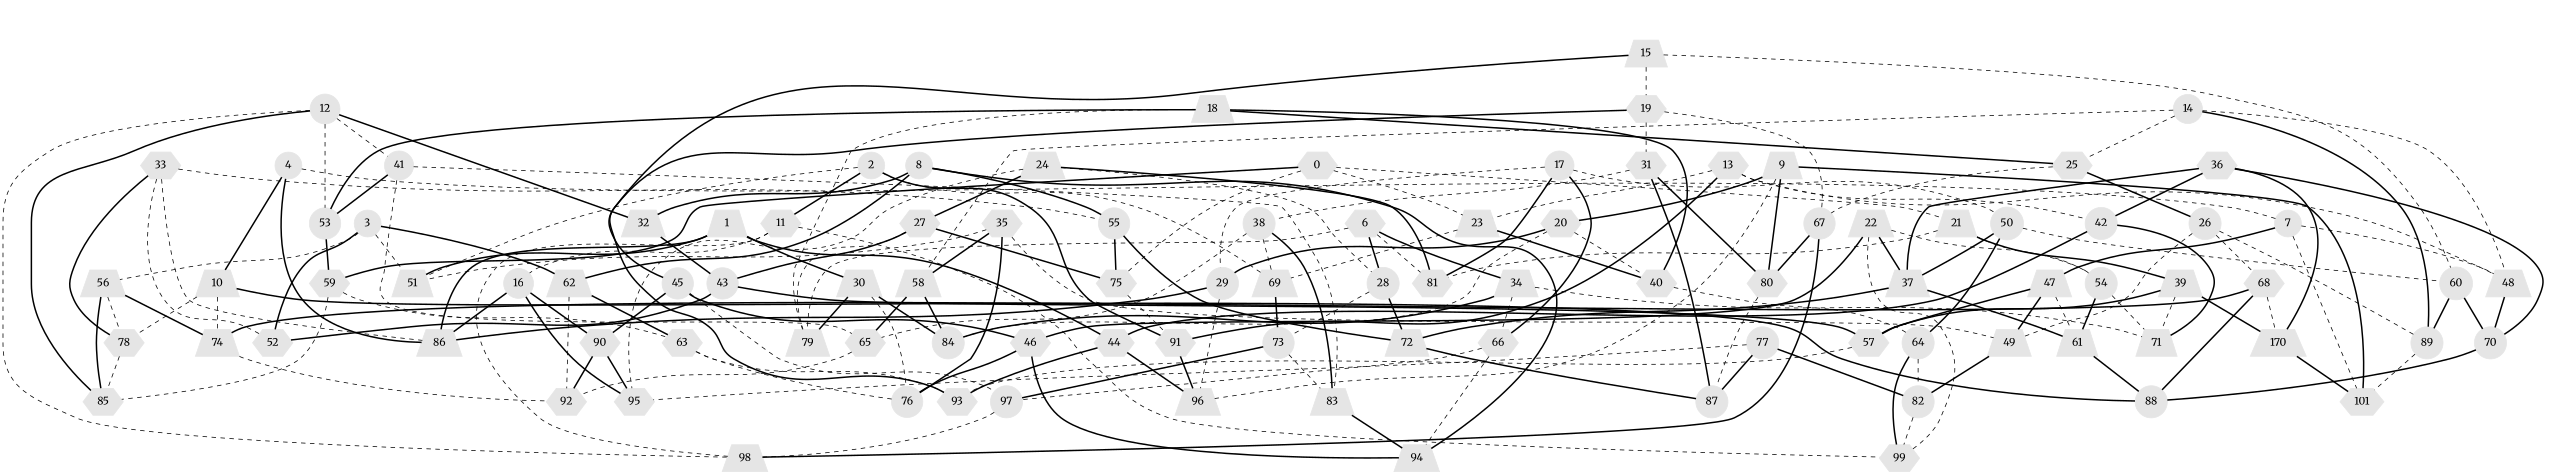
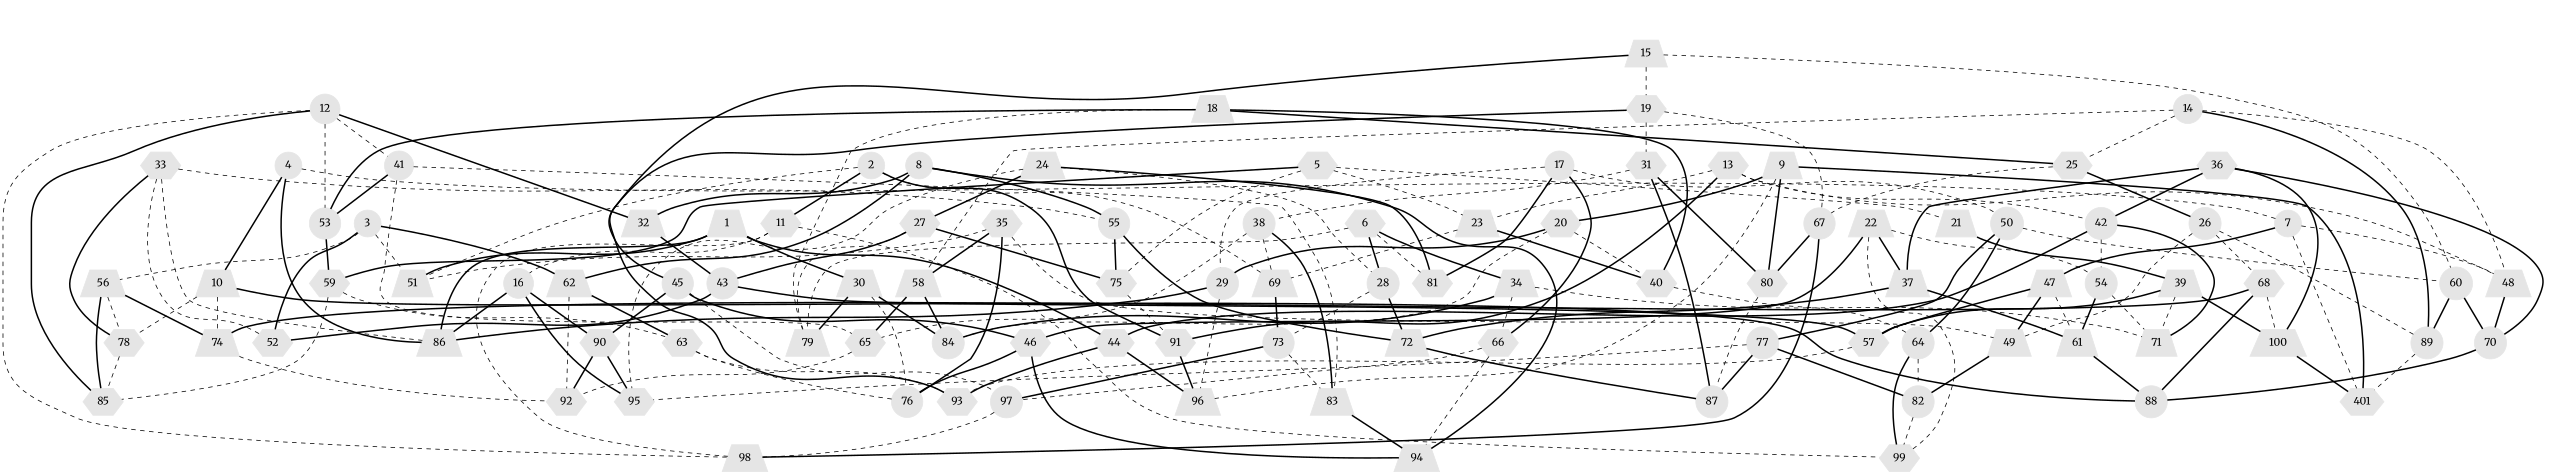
(1317, 166) -> (1317, 166)
(1693, 253) -> none
(2033, 253) -> (2101, 253)
(1958, 255) -> (1889, 314)
(2278, 343) -> (2278, 343)
(2362, 402) -> (2362, 402)
